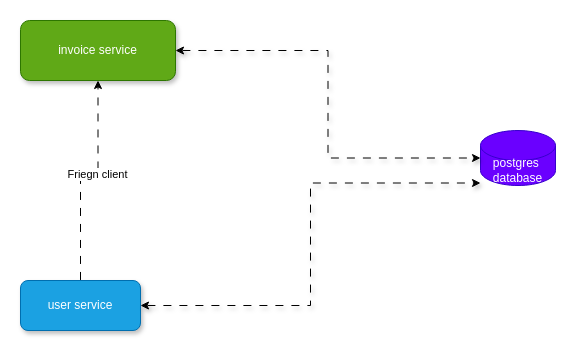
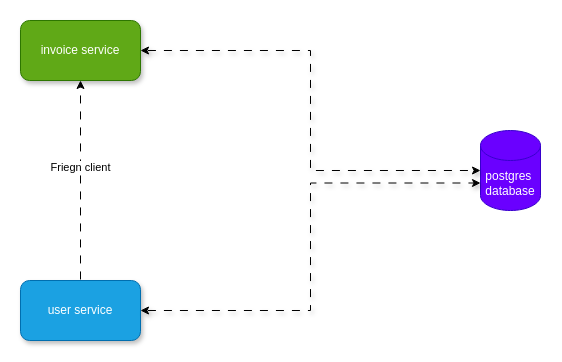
(98, 51) -> (81, 51)
(518, 158) -> (511, 171)
(81, 306) -> (81, 311)
